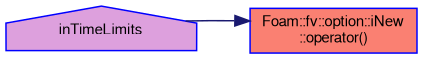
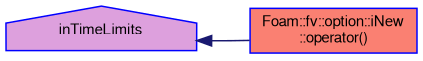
(210, 21) -> (231, 41)
